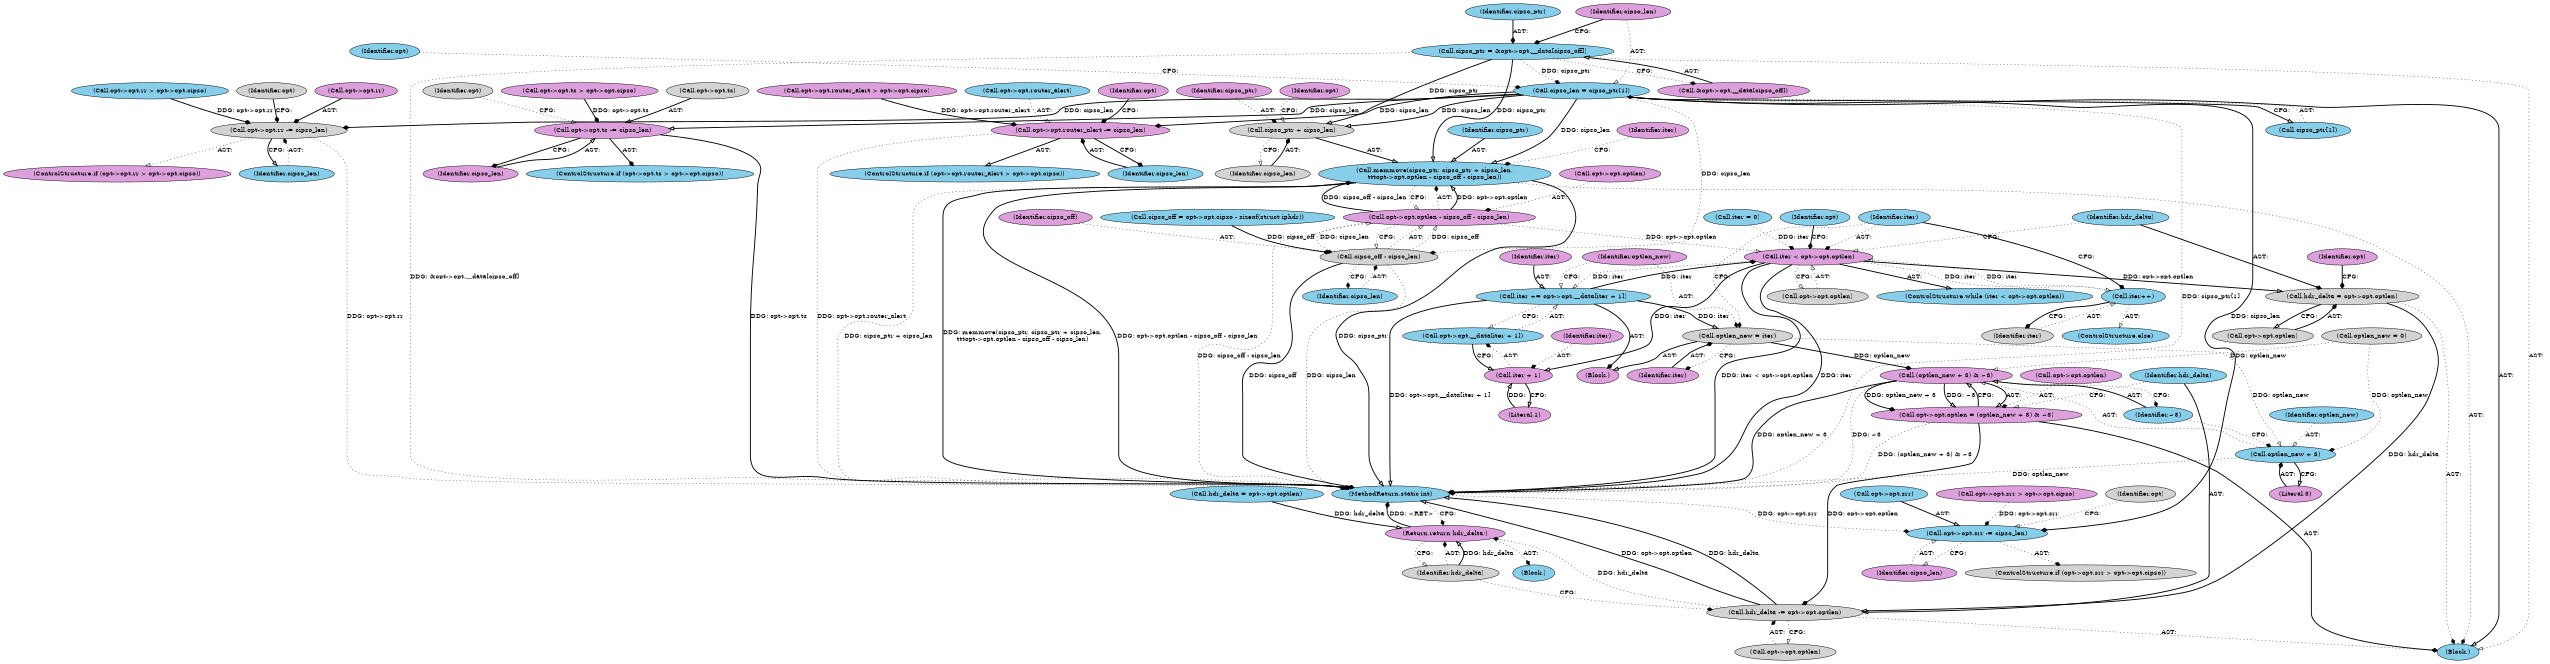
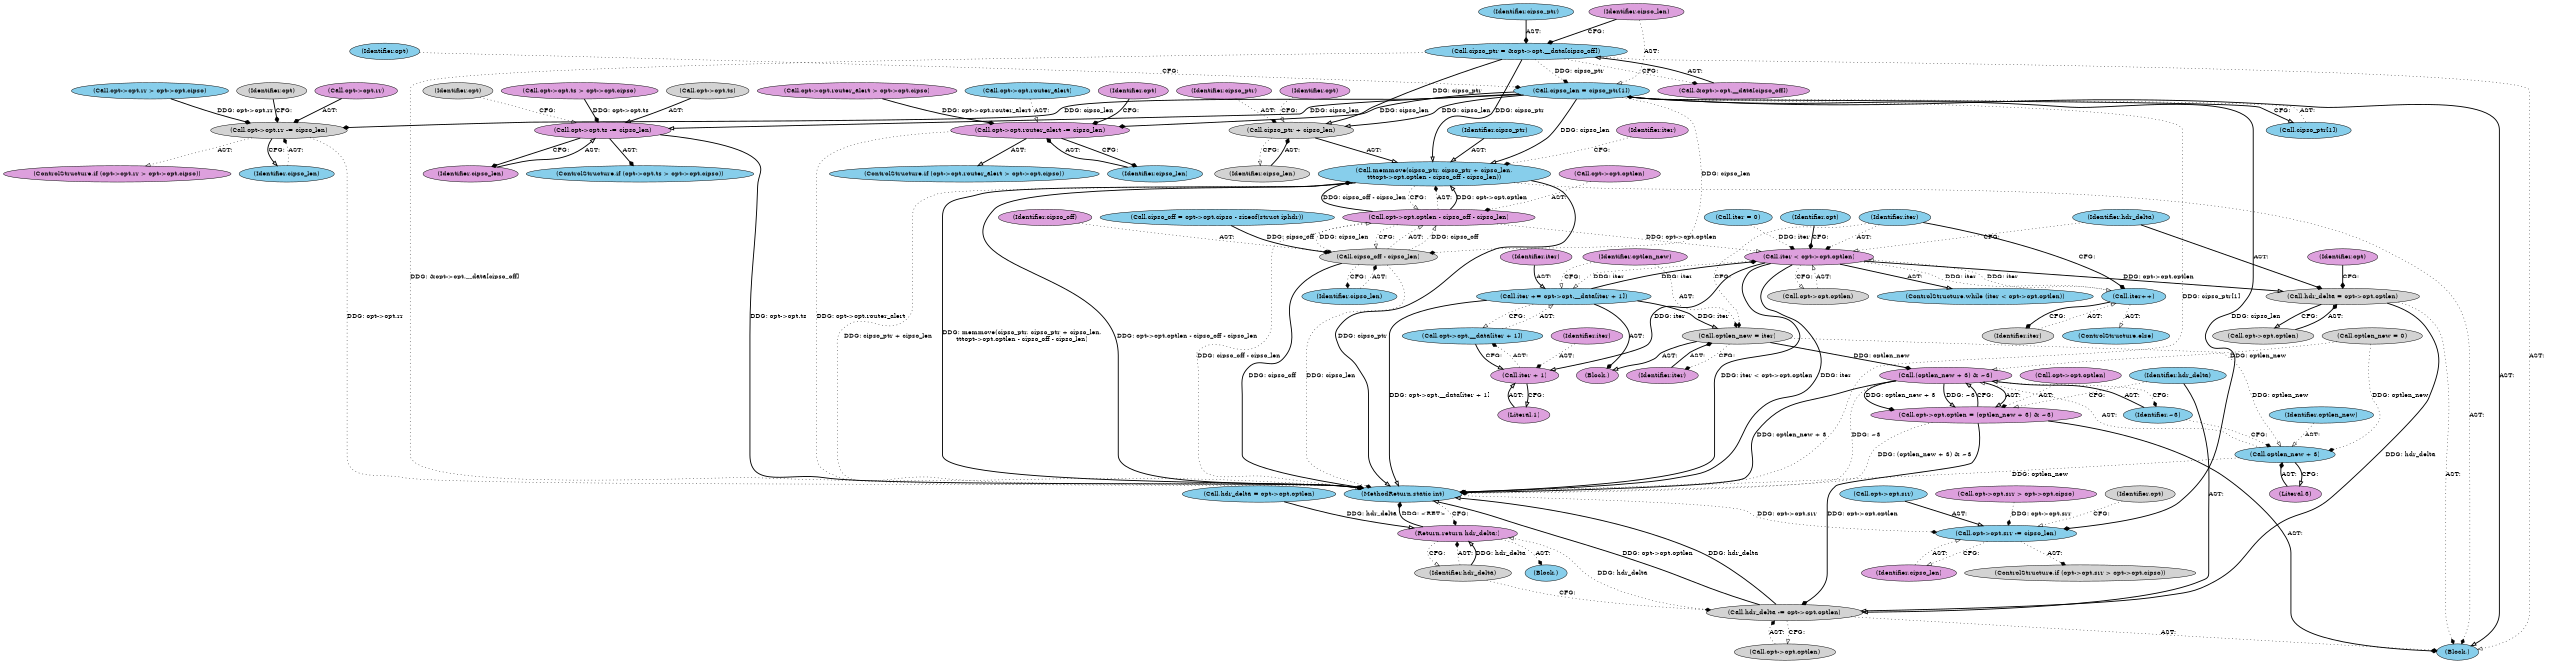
(1518, 395) -> (1517, 395)
(1608, 585) -> (1607, 586)
